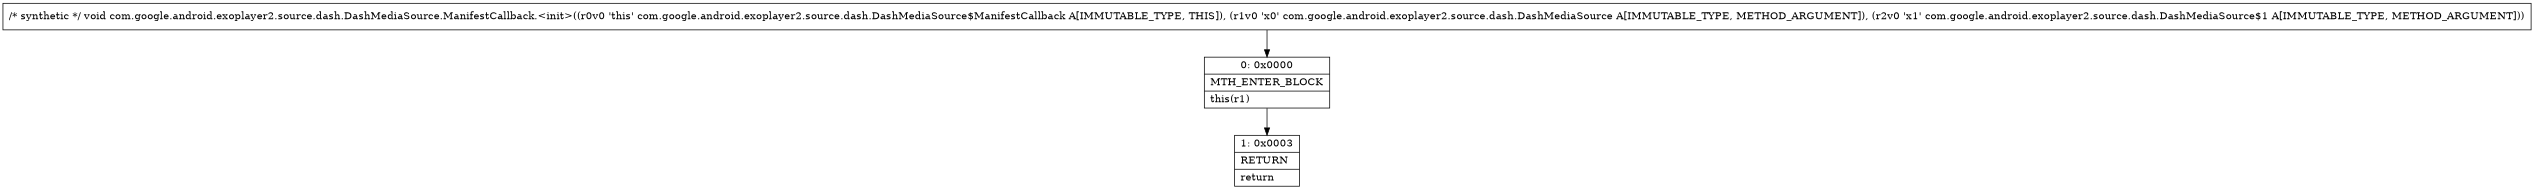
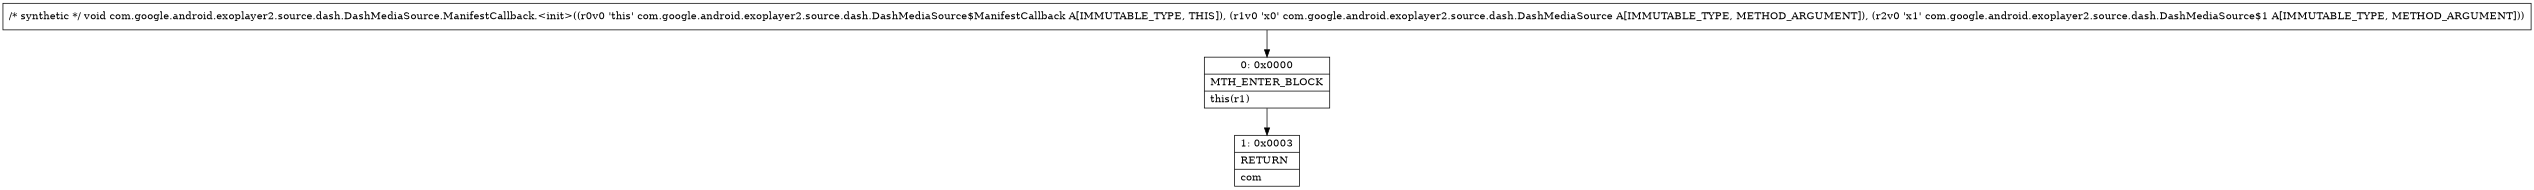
(1257, 177) -> (1252, 177)
